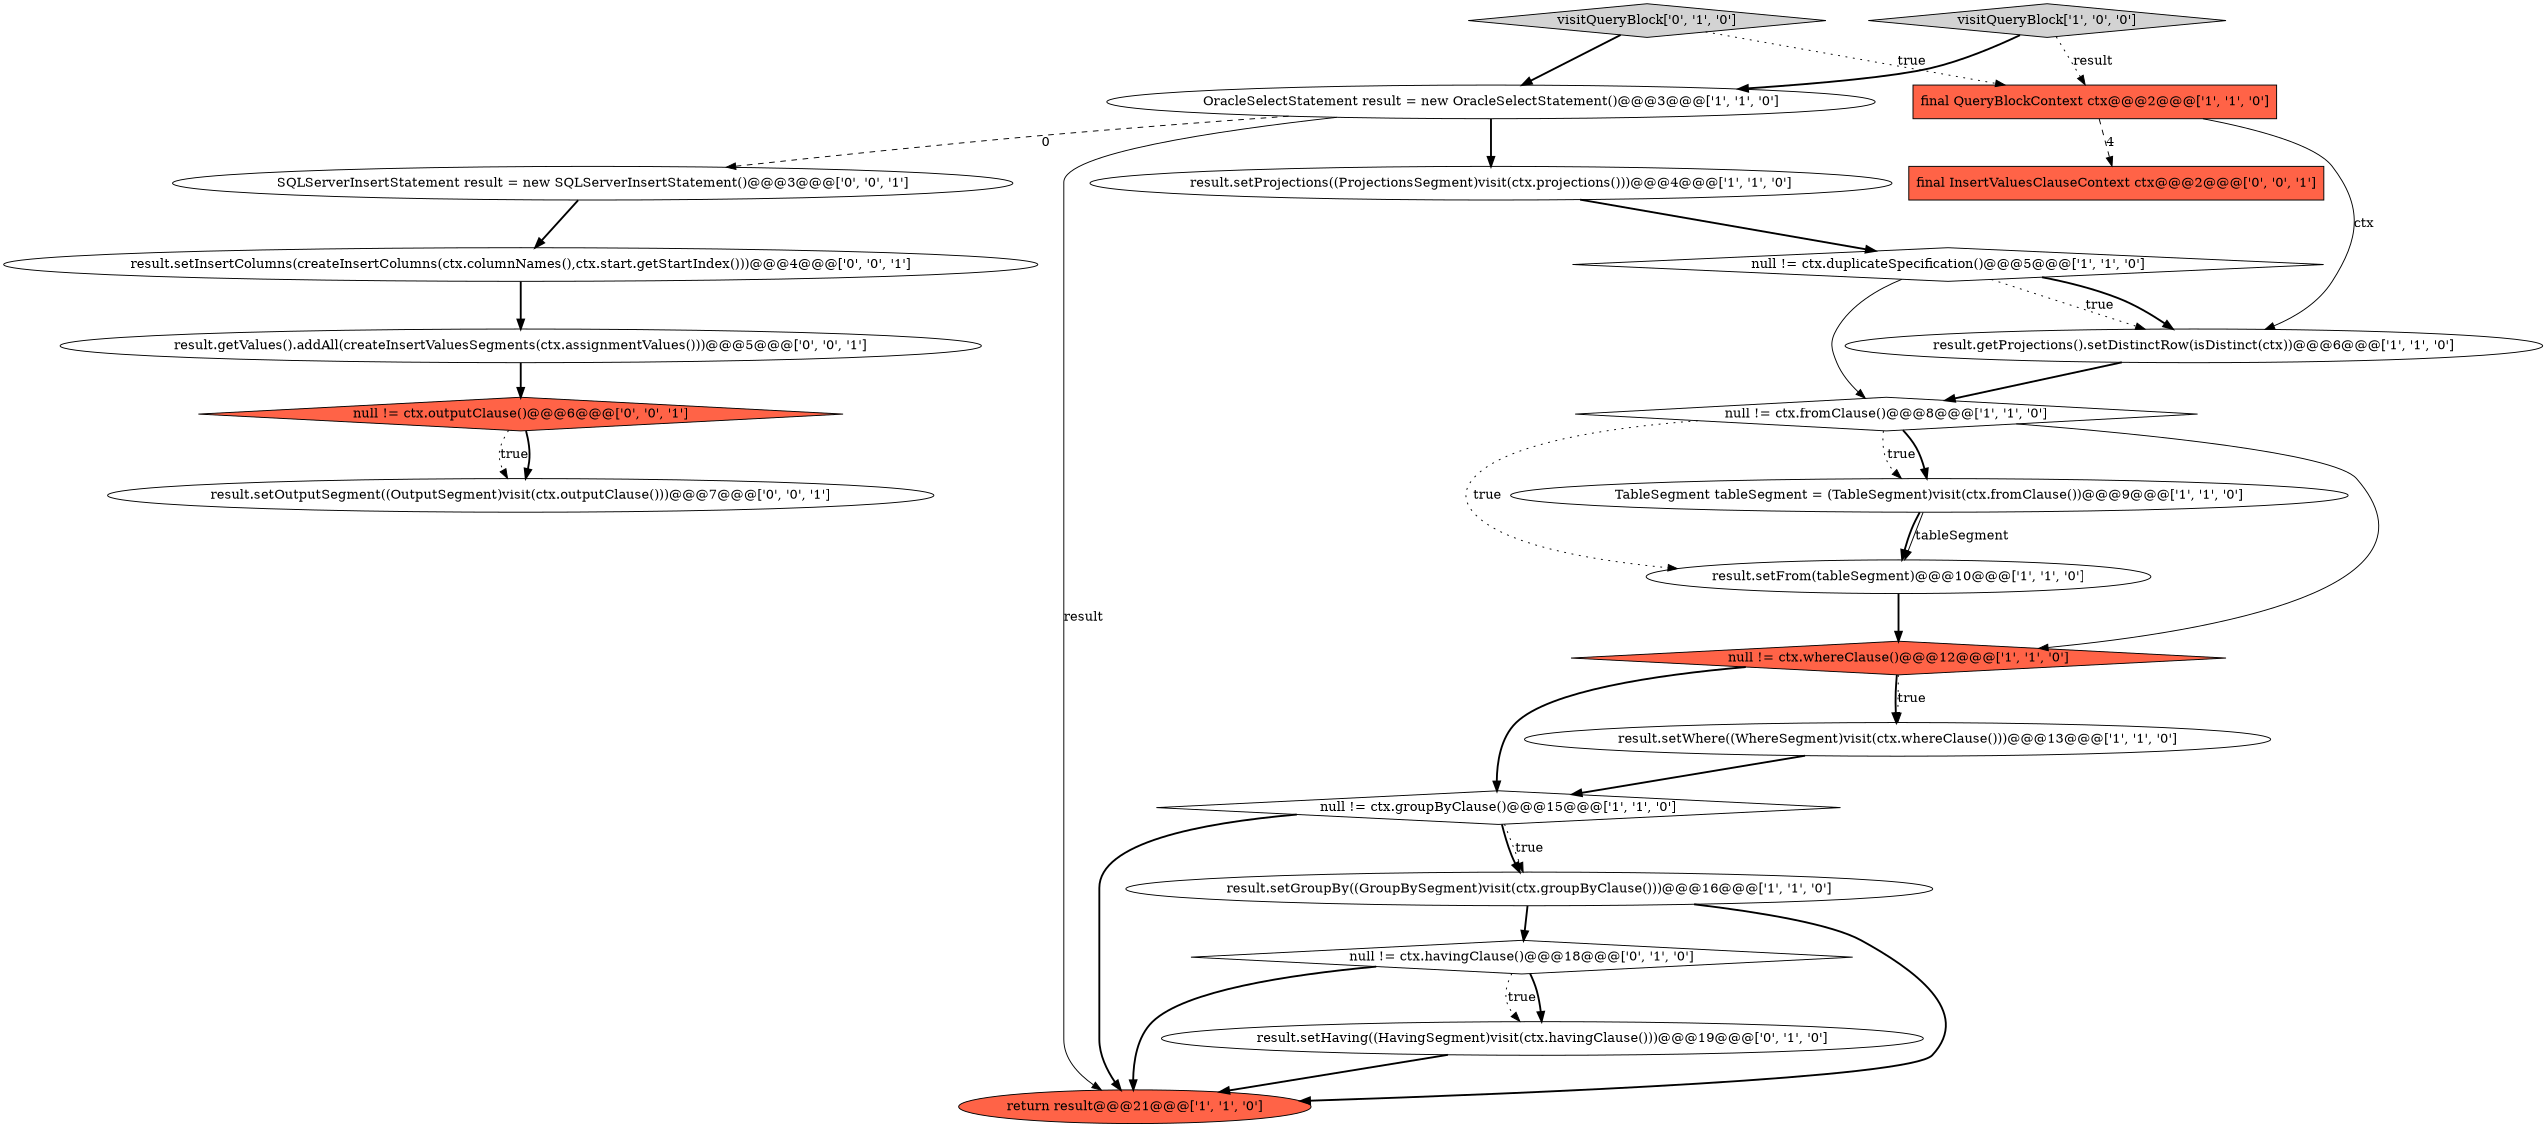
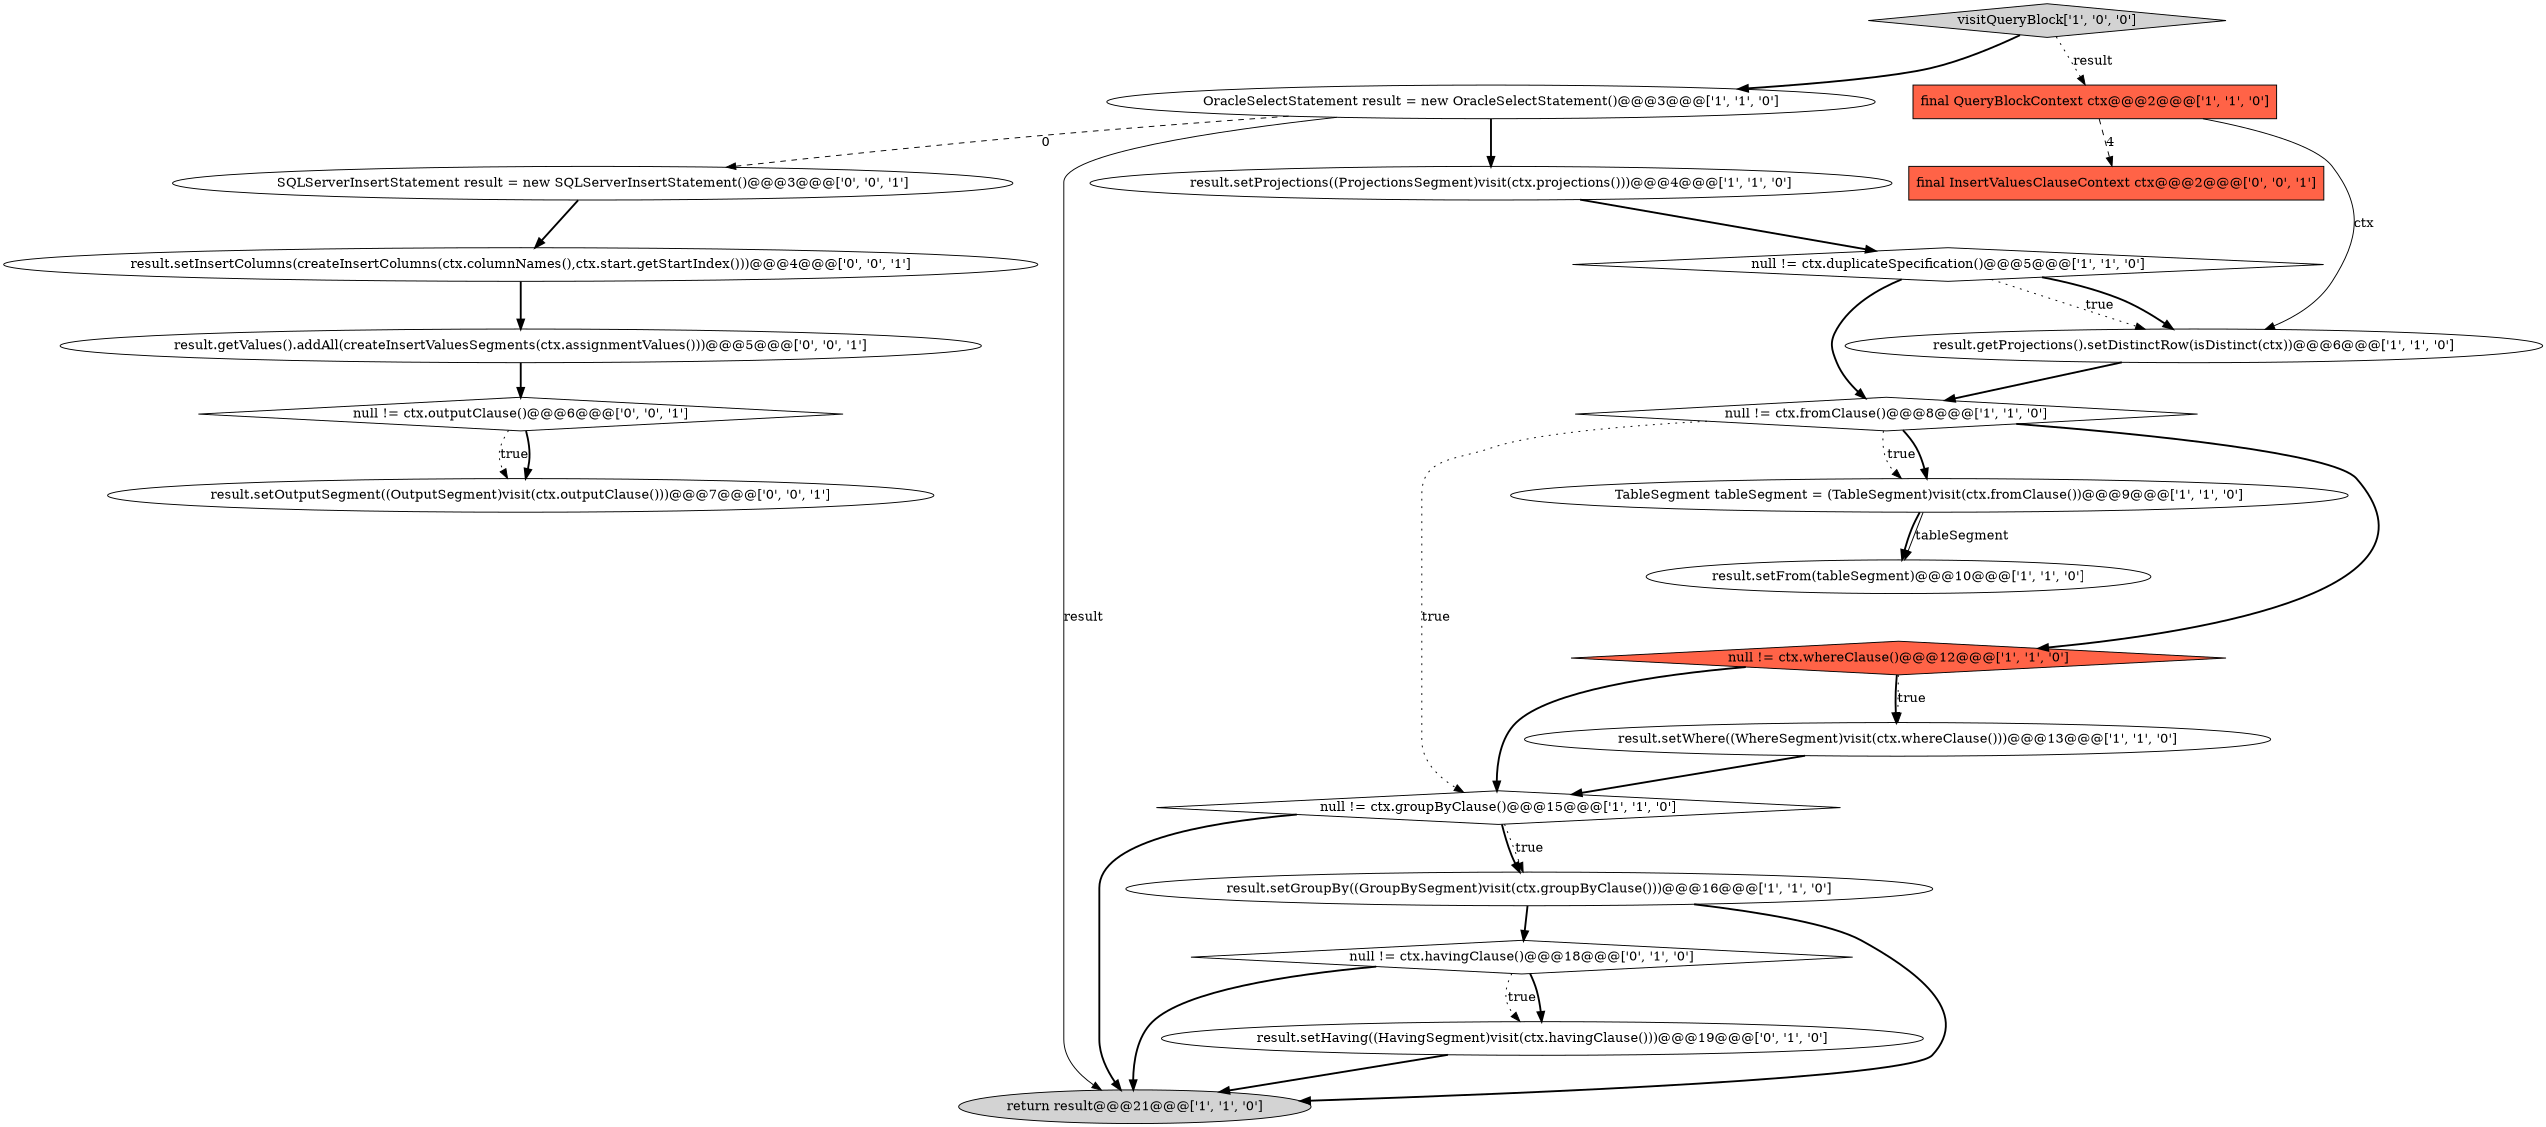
(1647, 21) -> none
(1840, 324) -> (1840, 324)
(521, 414) -> (521, 414)
(1471, 482) -> (1422, 493)
(2375, 512) -> (2375, 512)
(1899, 613) -> none
(1135, 1107) -> (1135, 1107)
